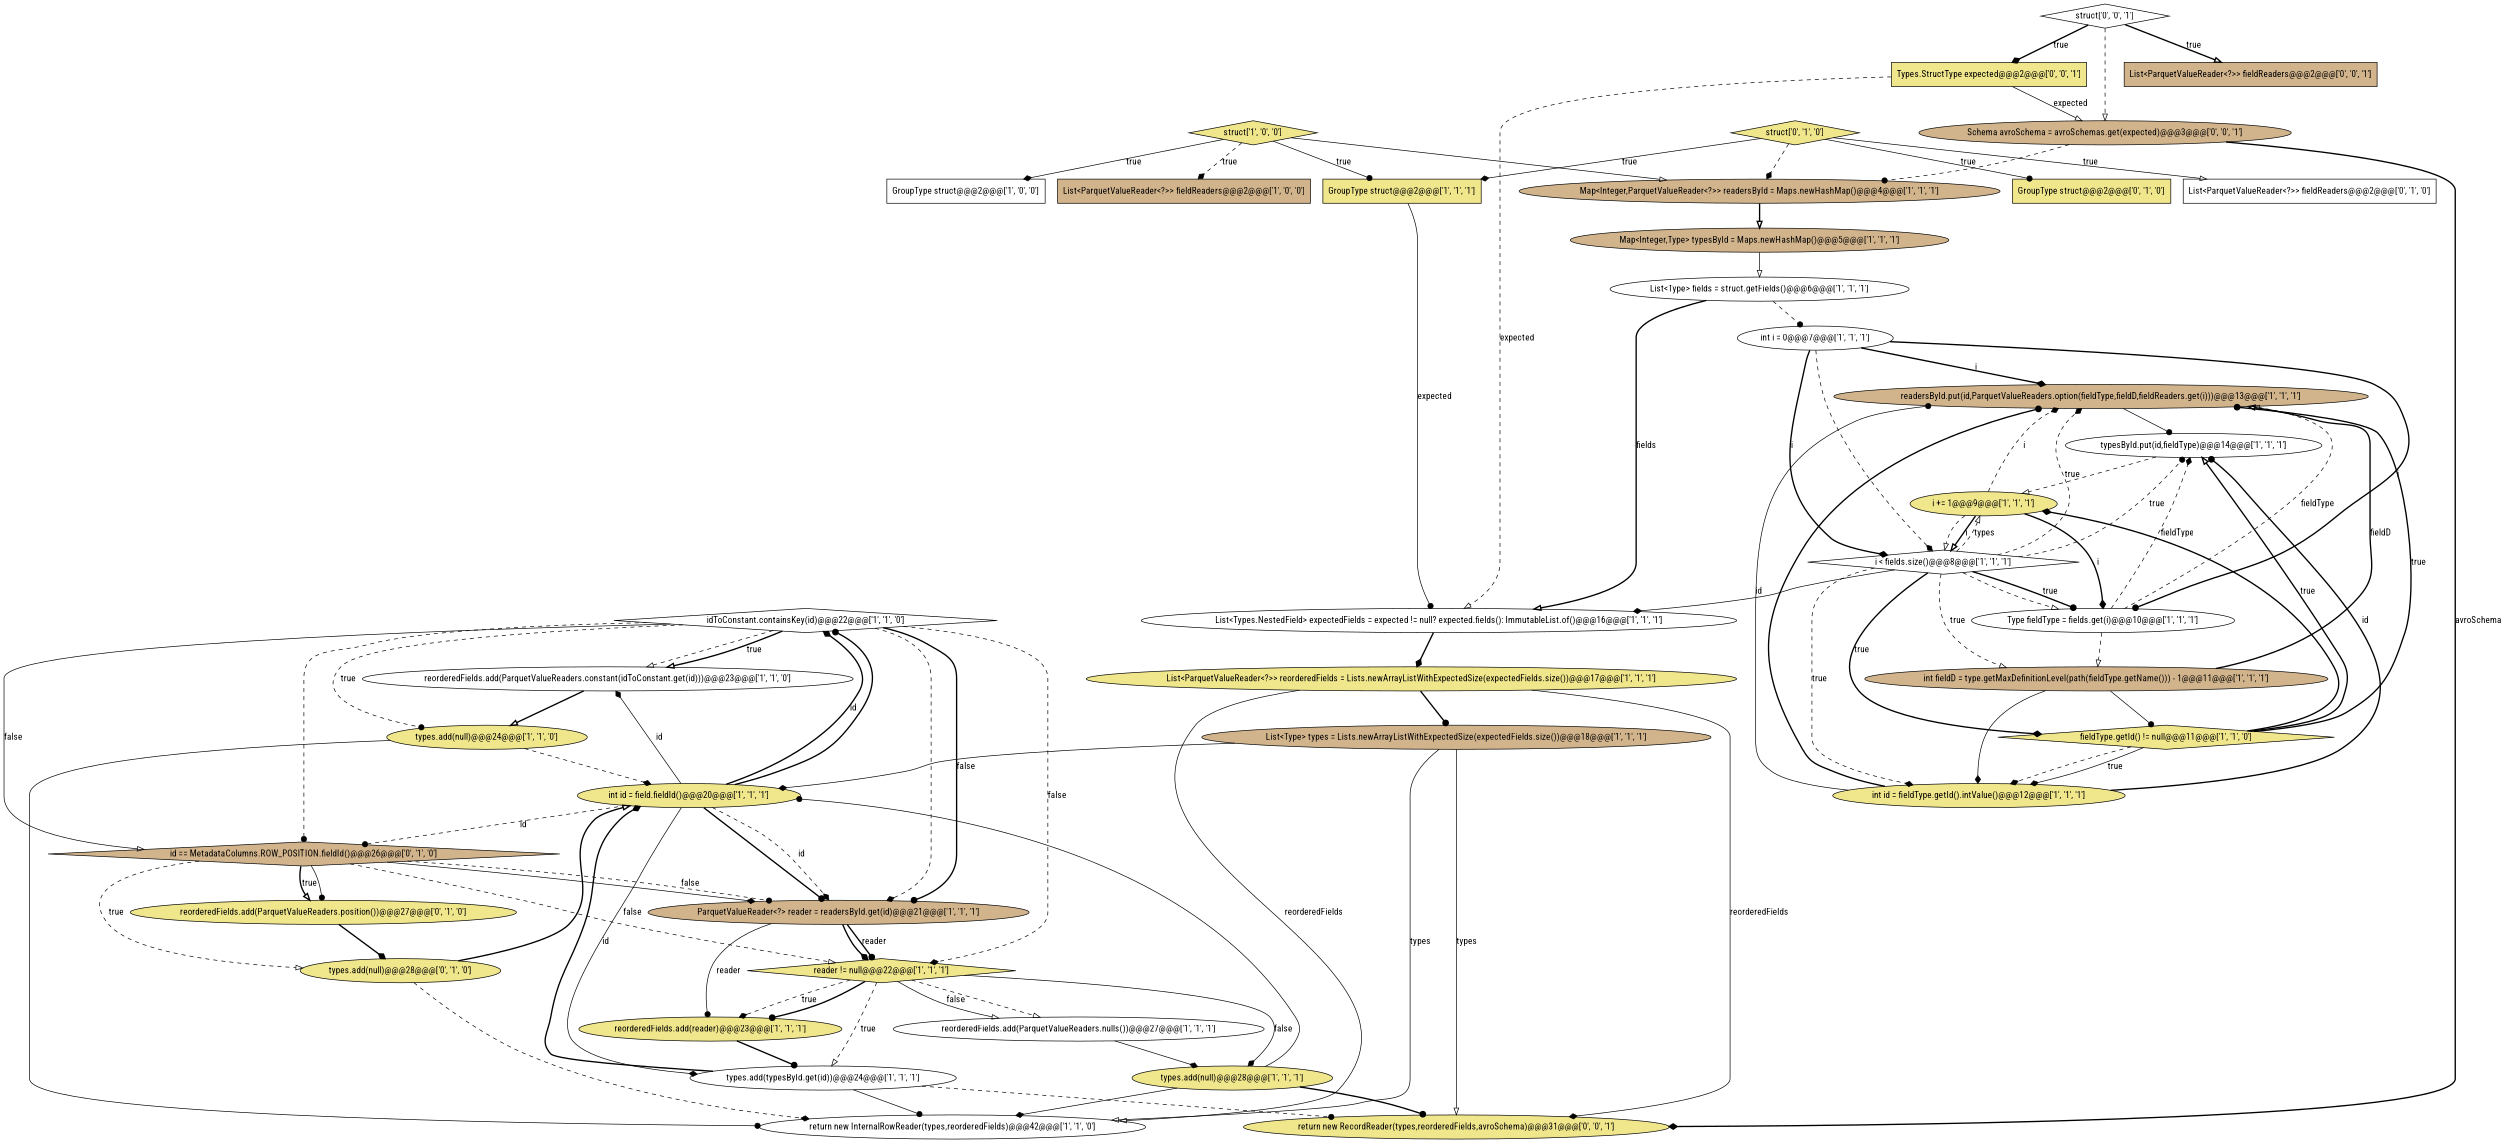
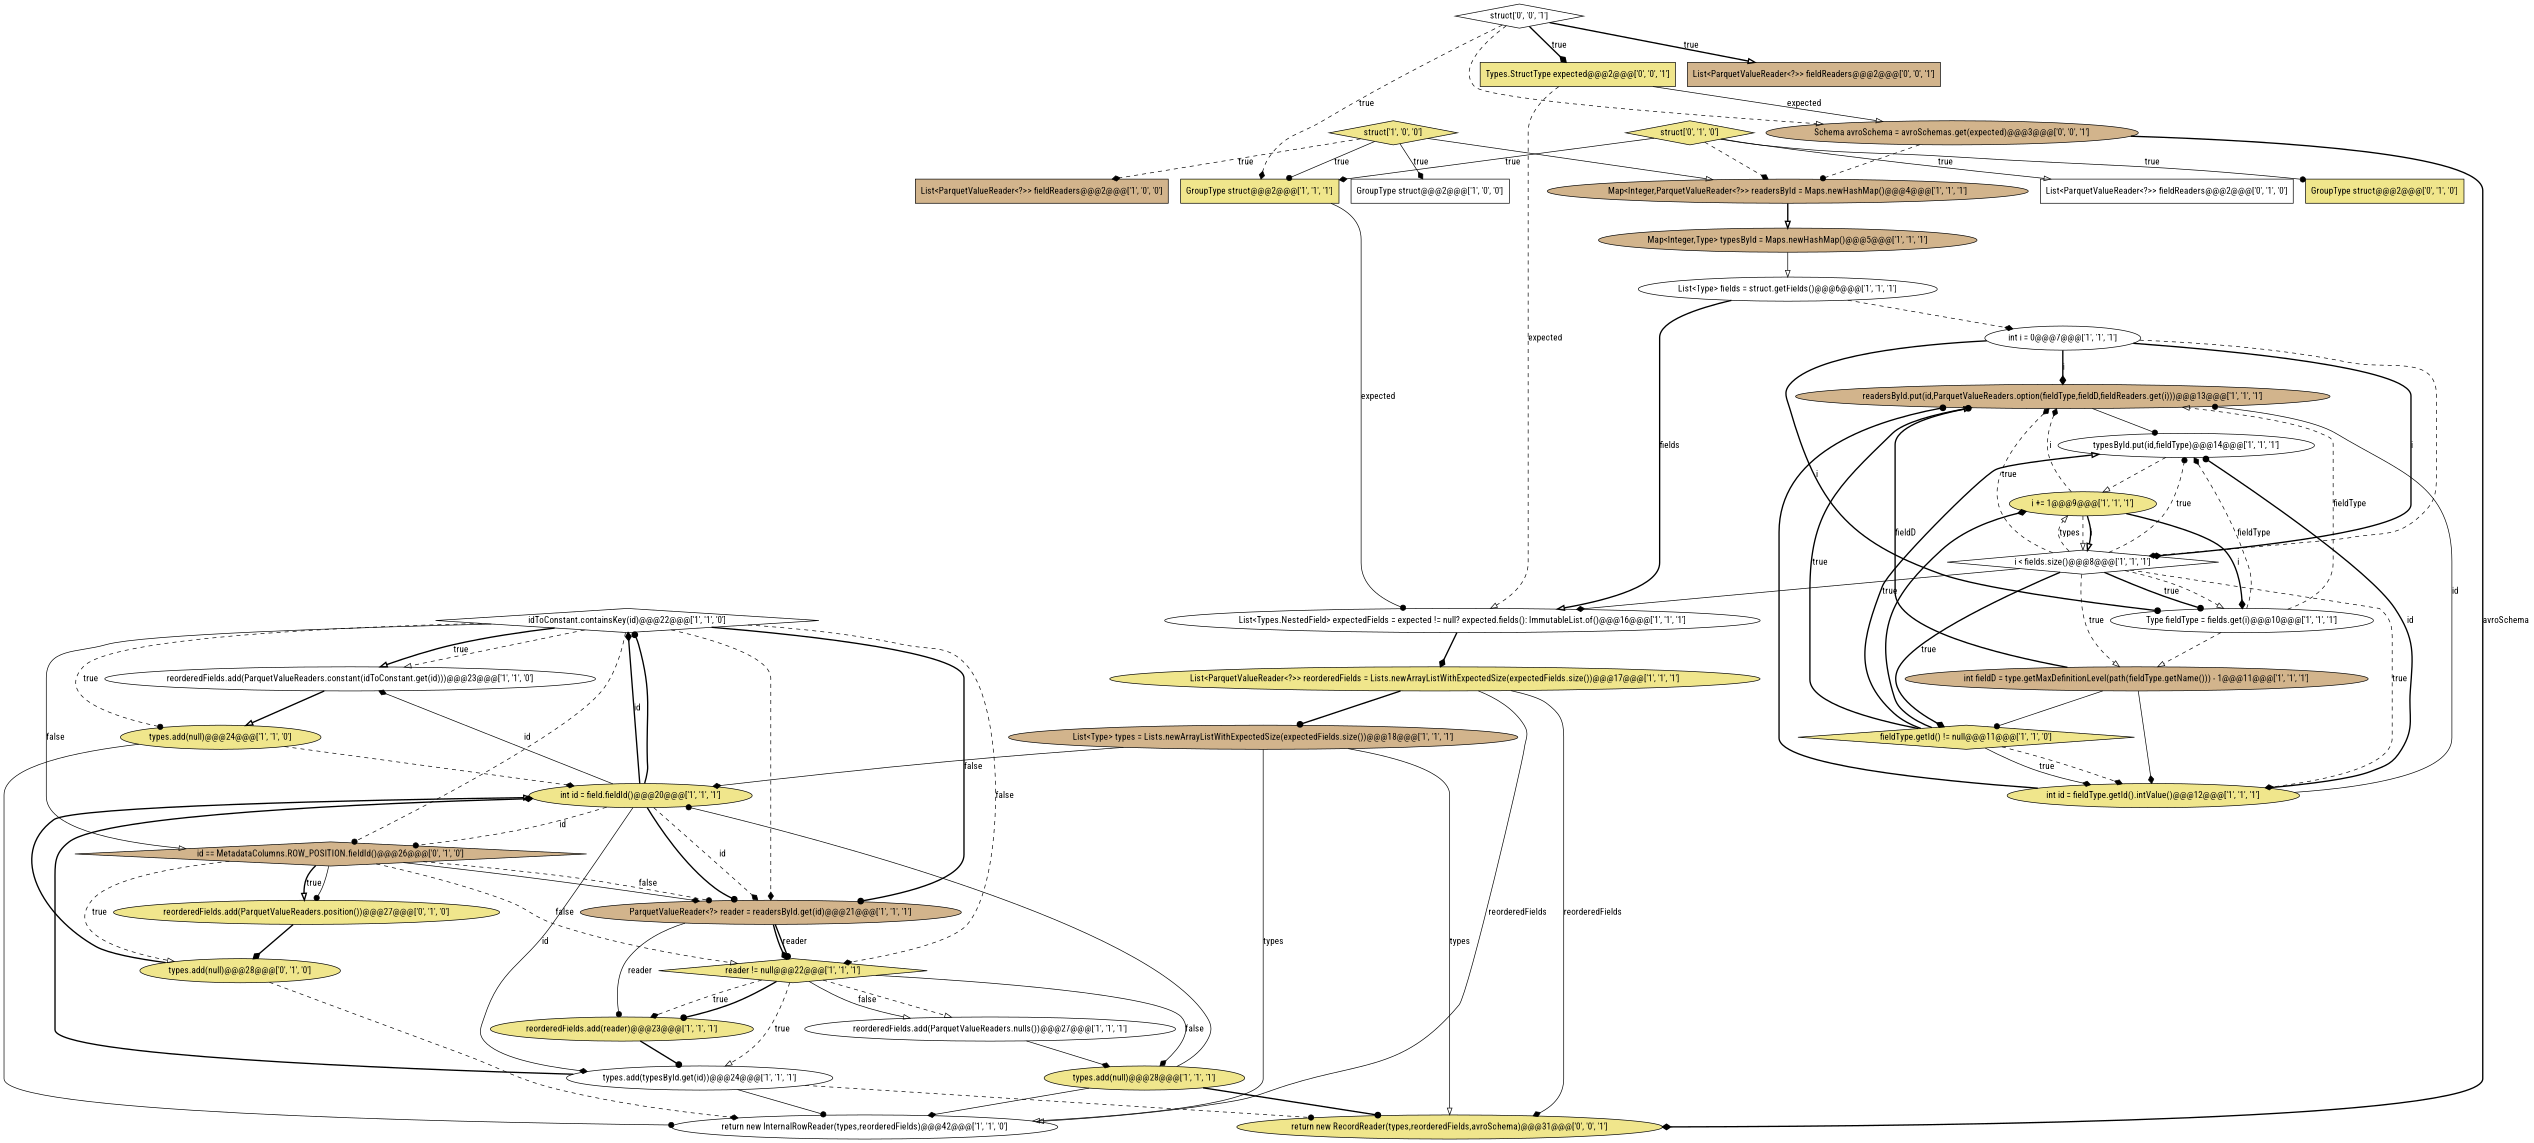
none -> (1376, 90)
(1785, 312) -> (1926, 314)
